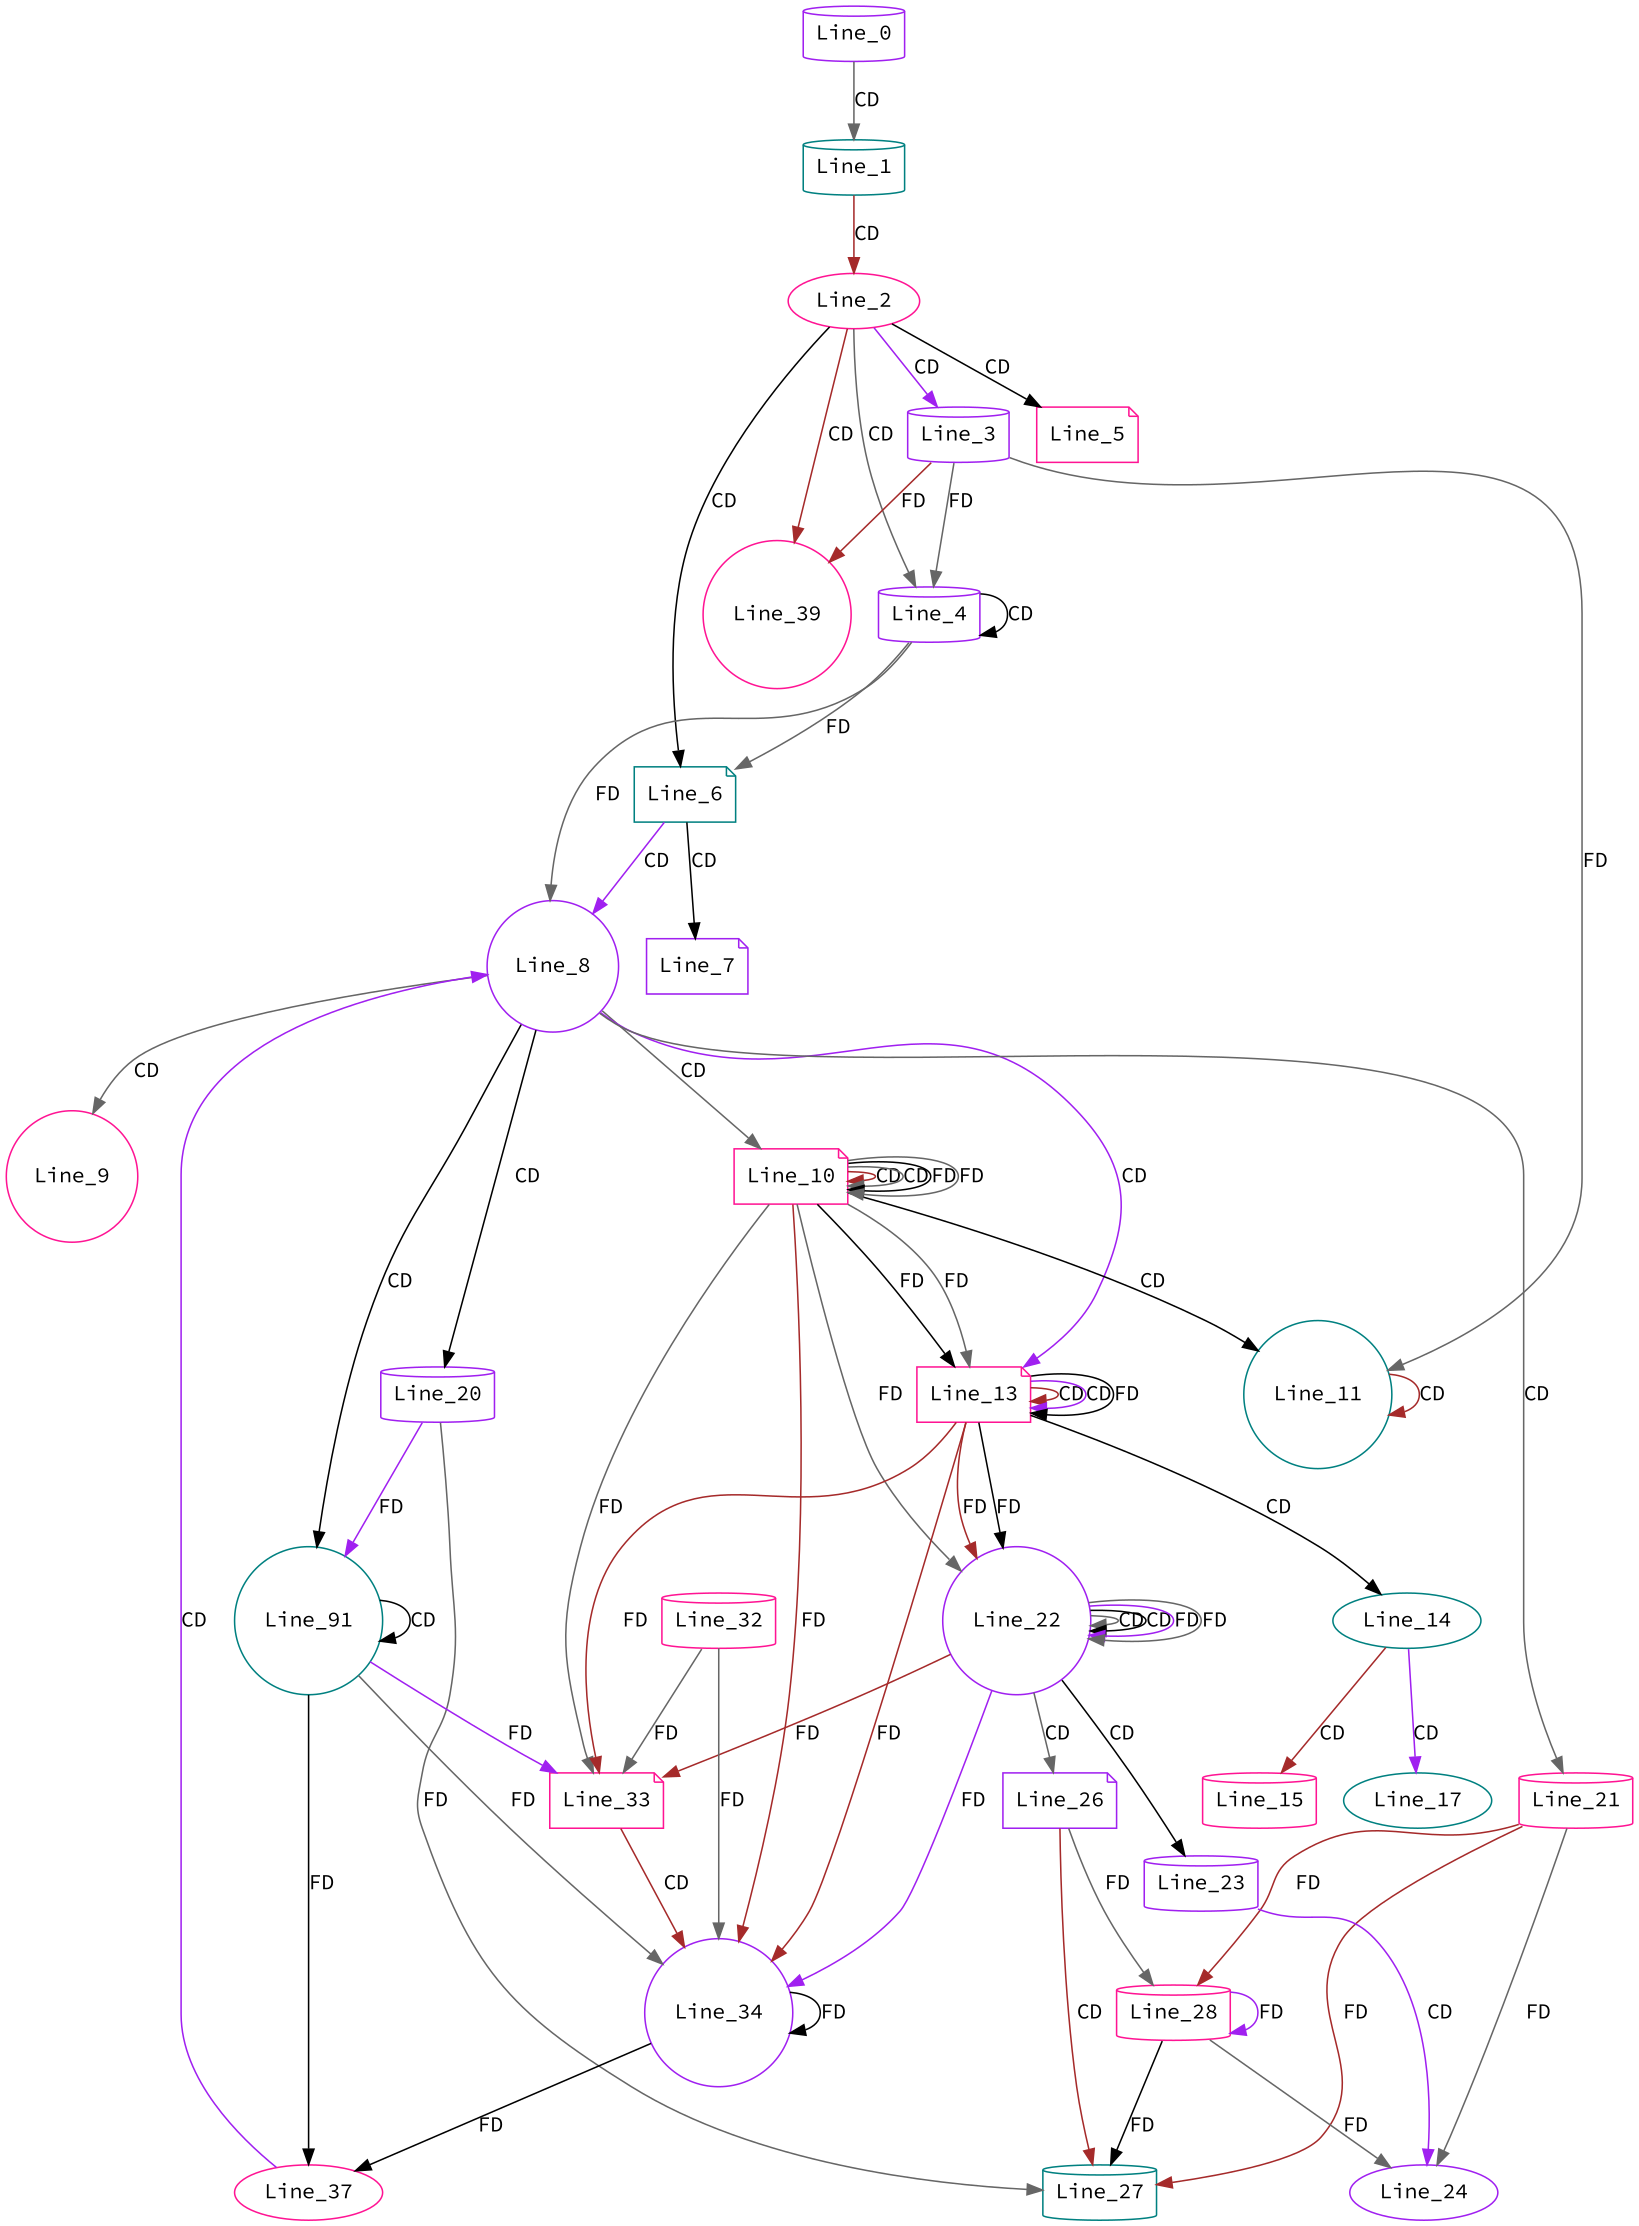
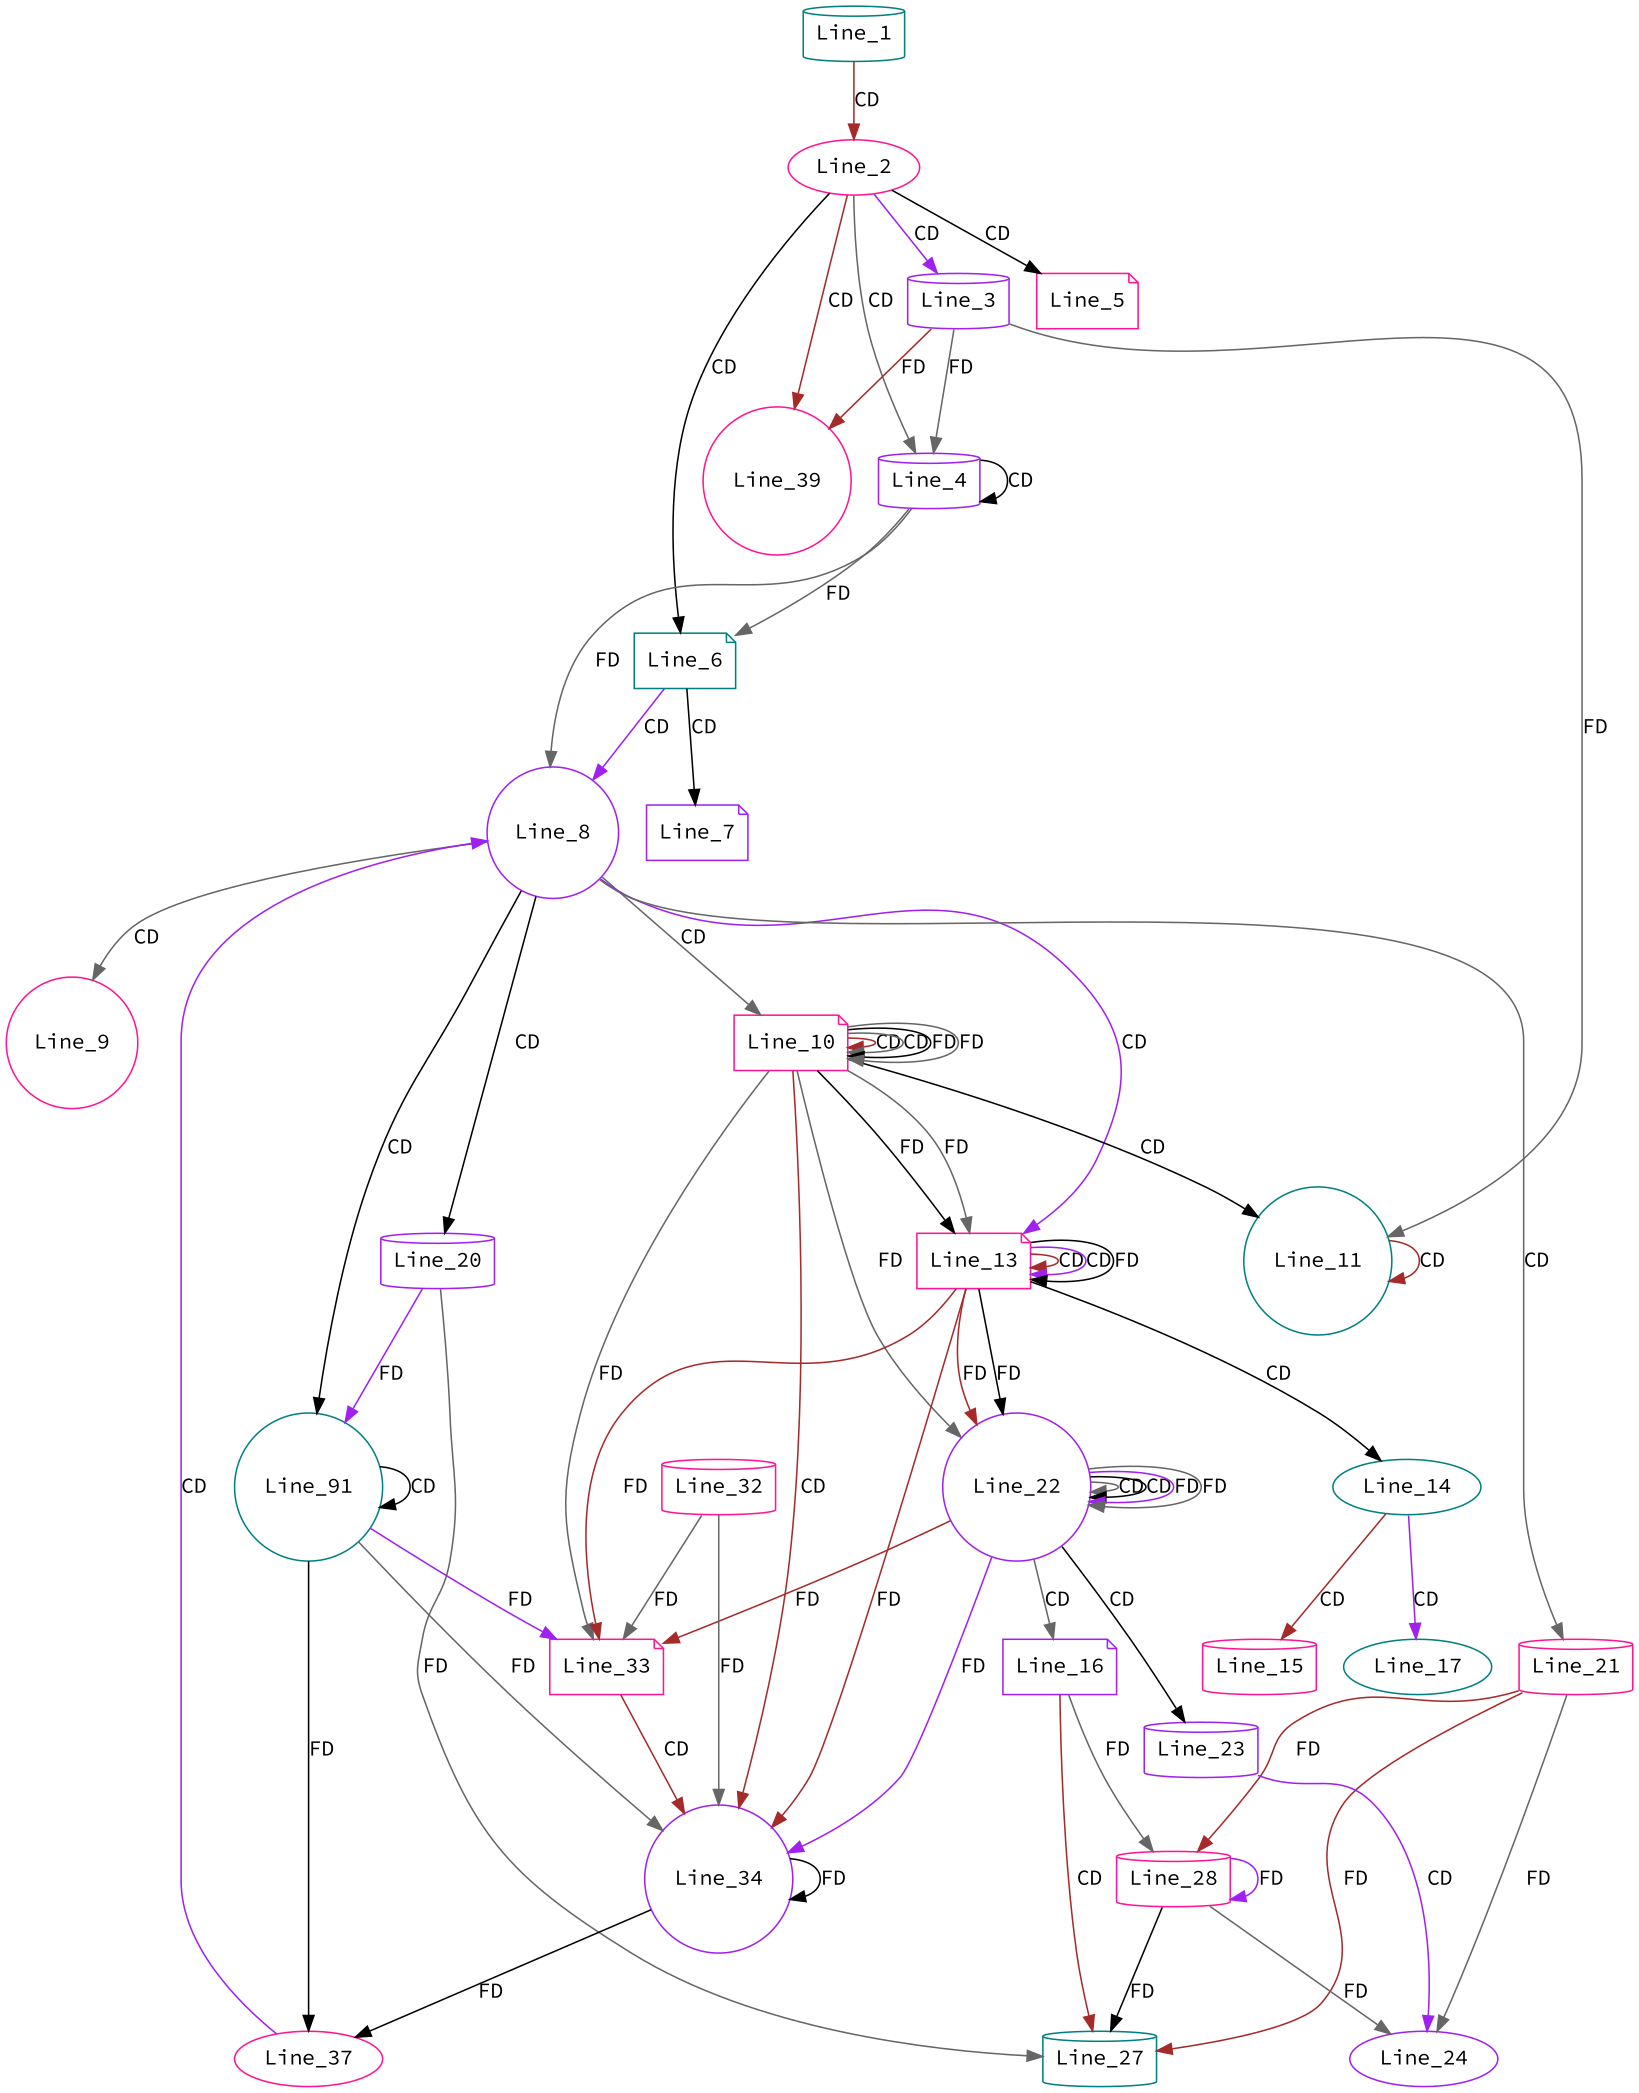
(854, 34) -> none
(813, 1621) -> (813, 1487)
(1060, 1801) -> (1060, 1667)
